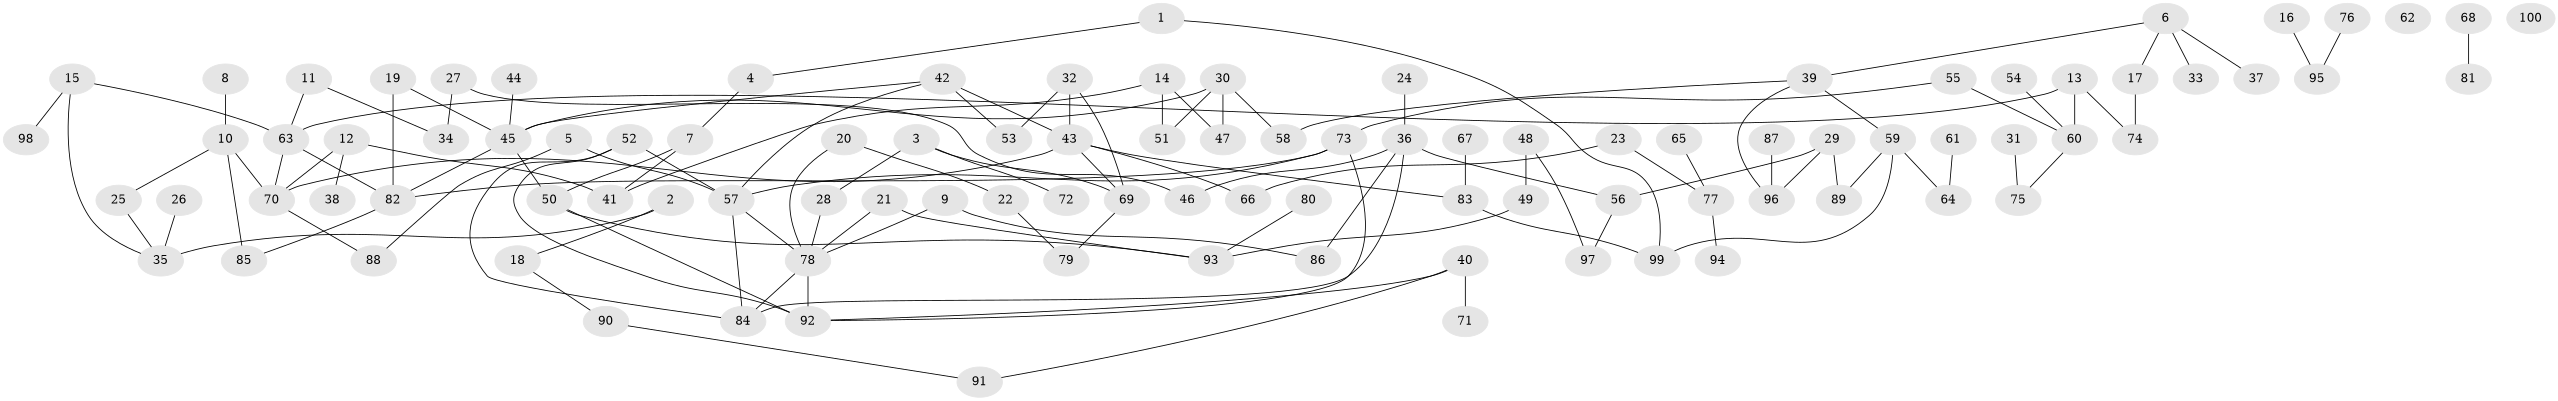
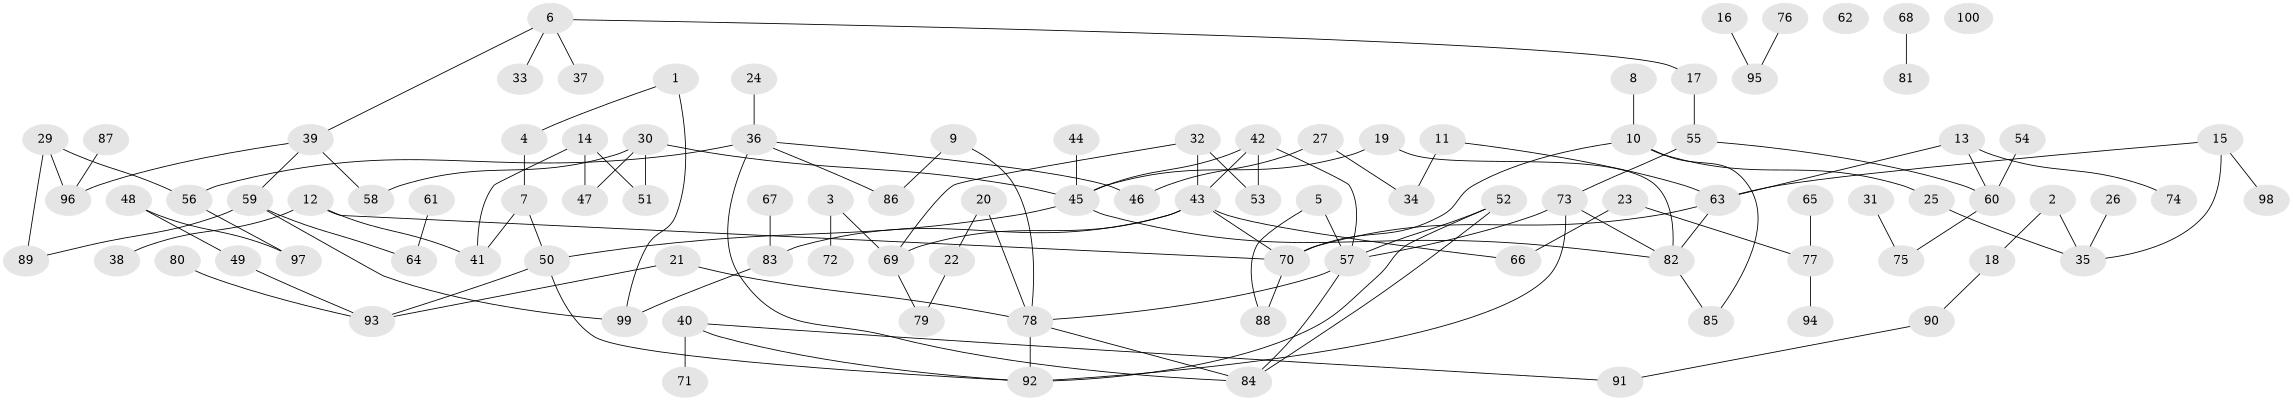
(2135, 110) -> (1694, 110)
(824, 200) -> none
